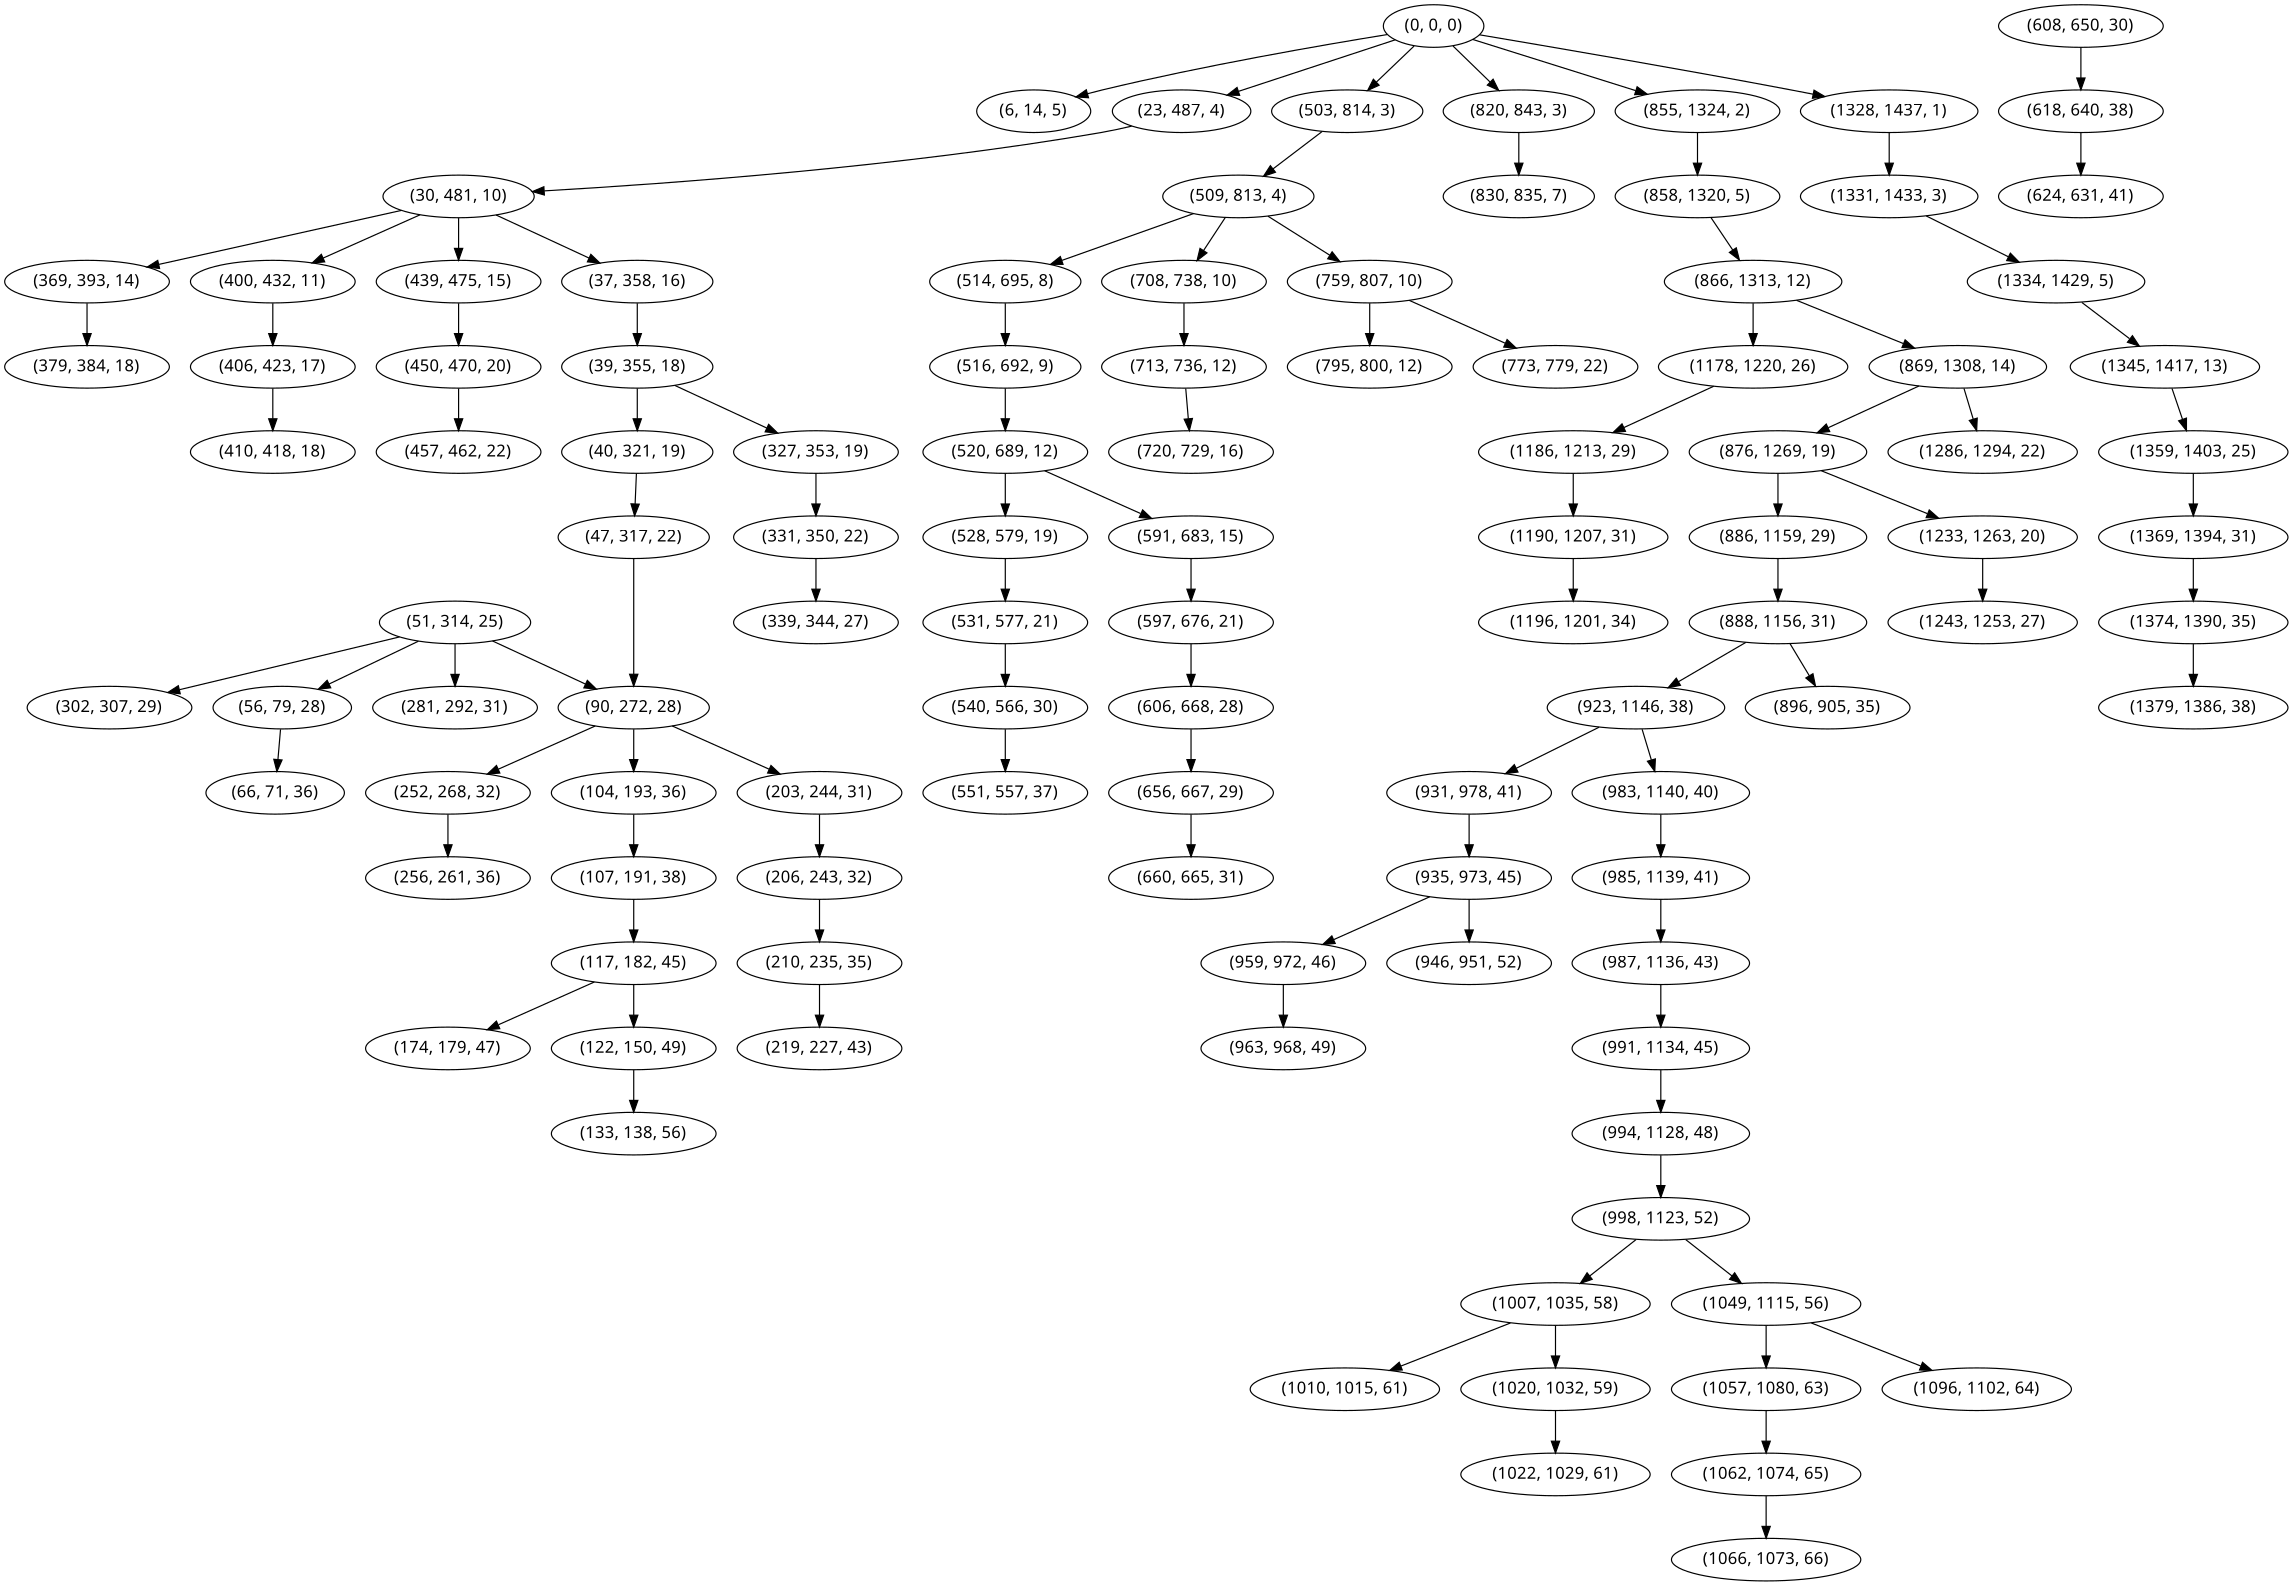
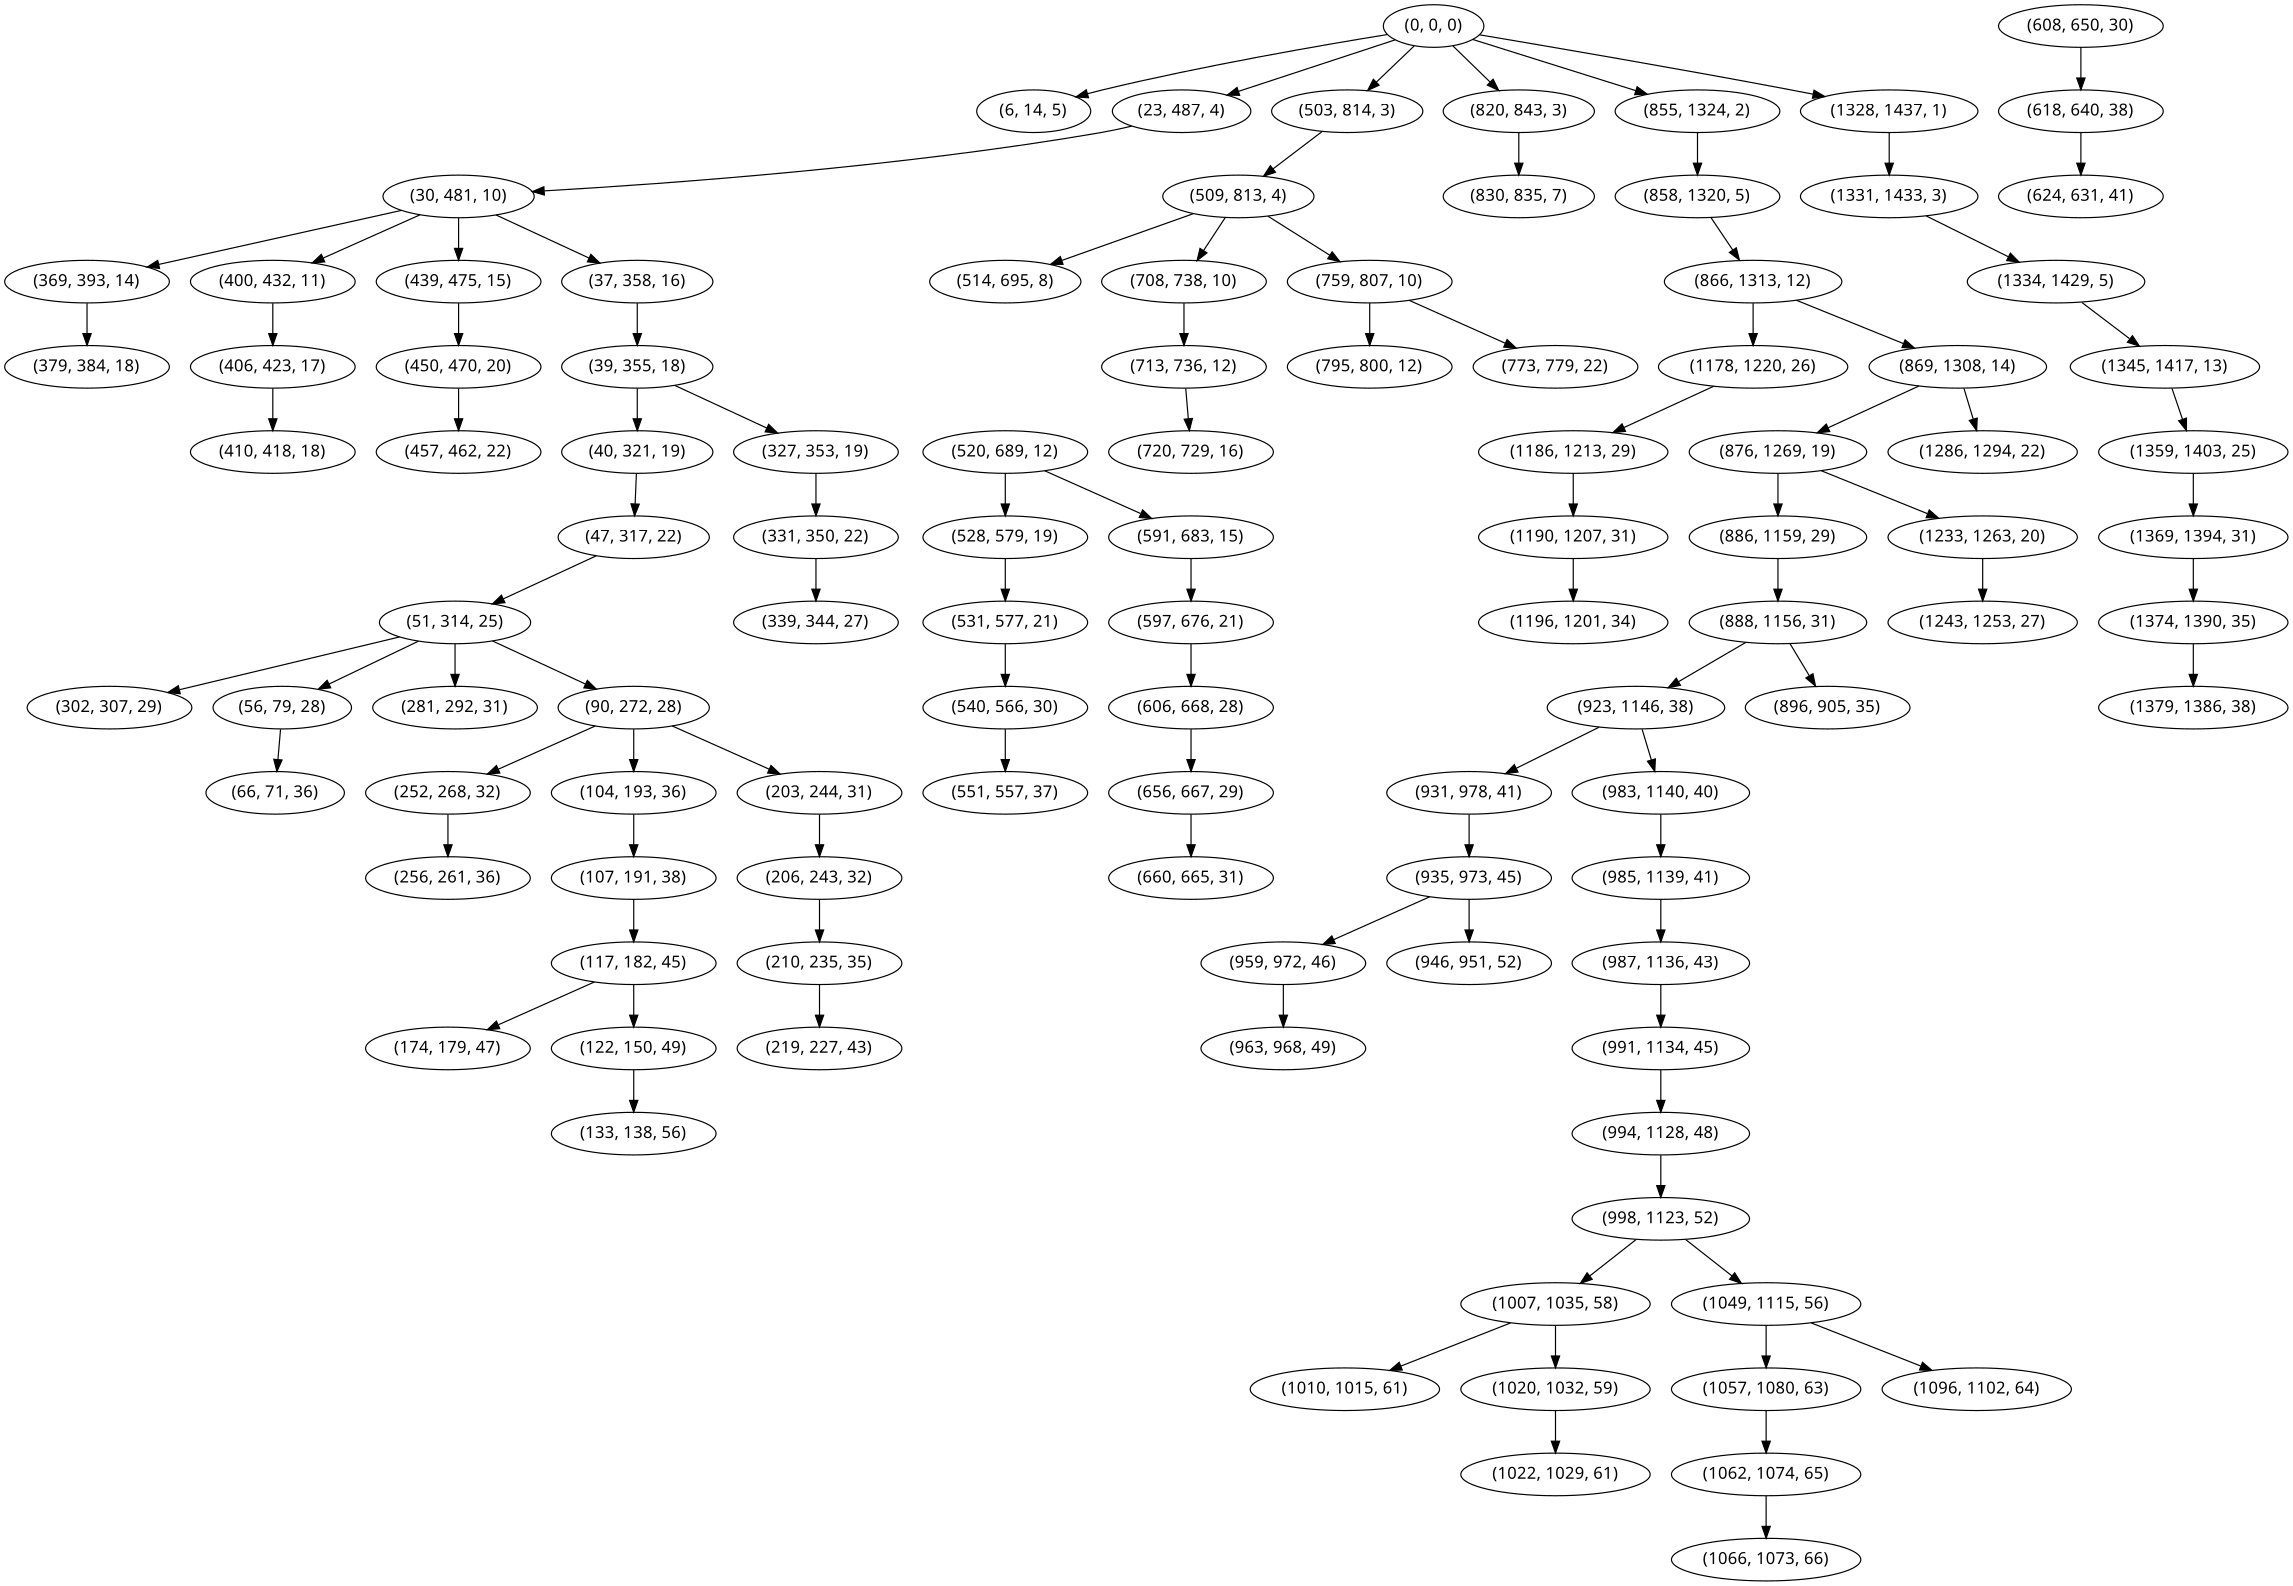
(1005, 367) -> none
(634, 616) -> (550, 577)
